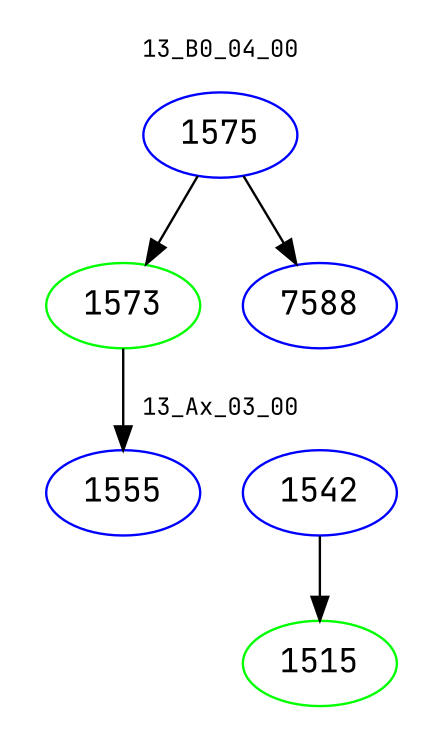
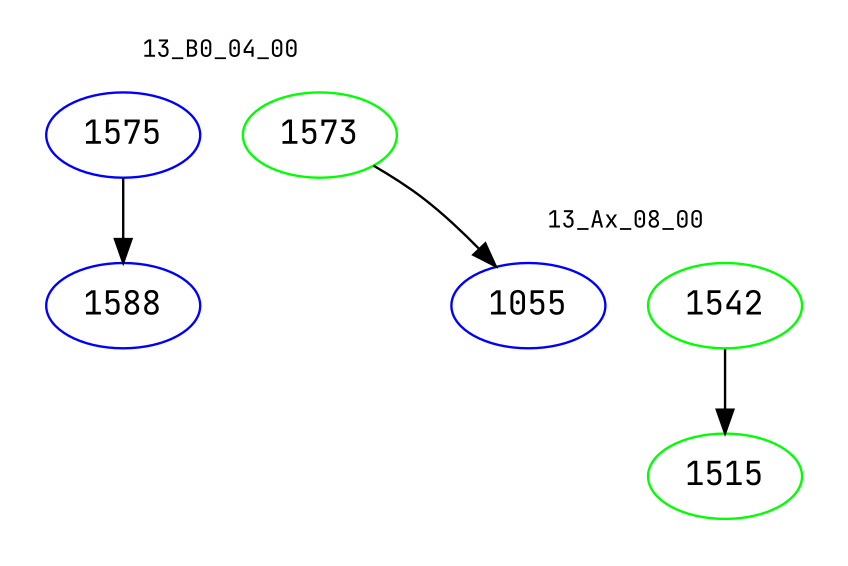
(178, 210) -> none
(320, 306) -> (123, 306)
(222, 409) -> (627, 222)
(123, 493) -> (528, 306)
(320, 493) -> (725, 306)
